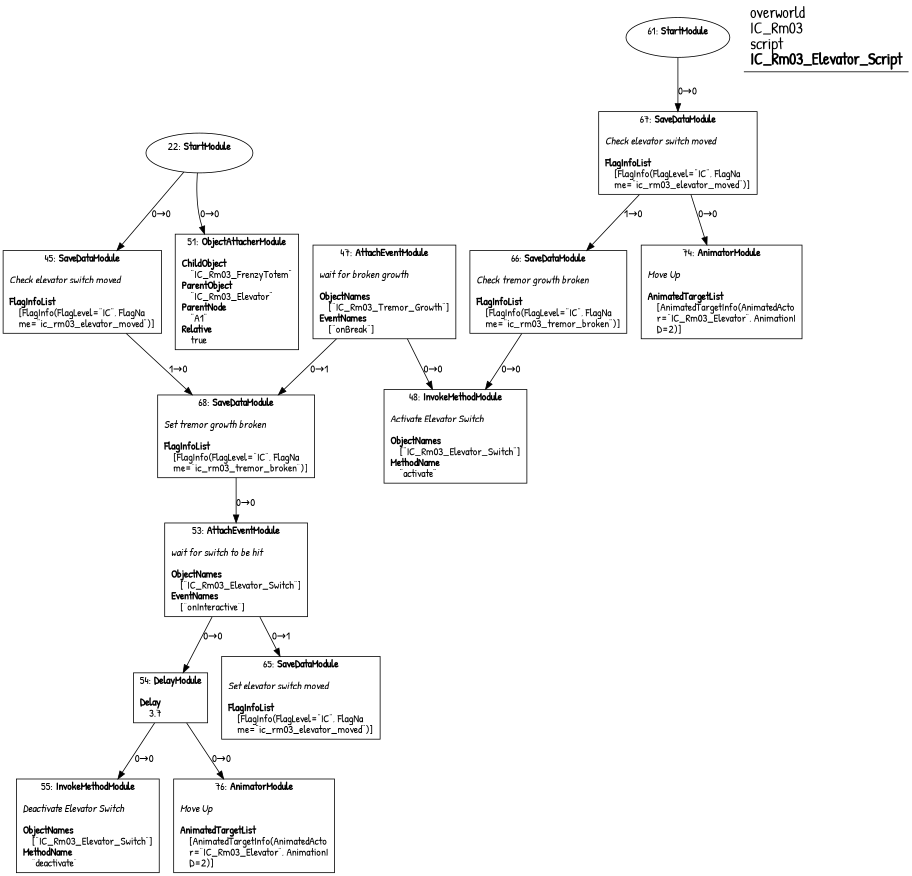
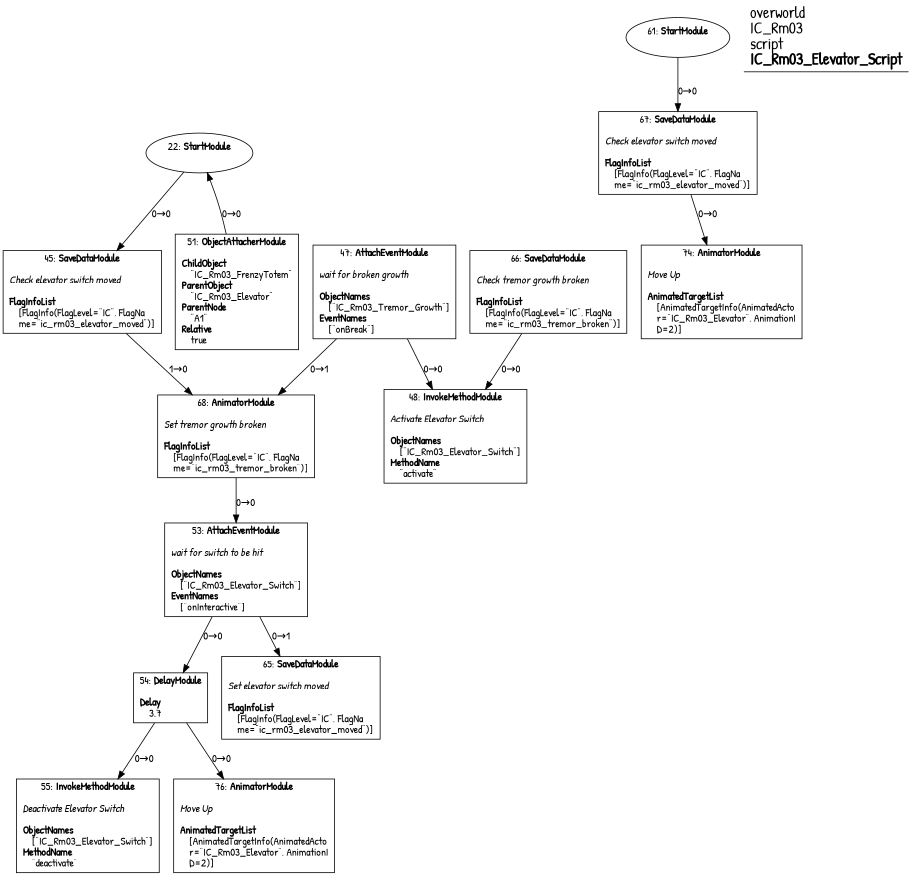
(197, 200) -> (219, 207)
(616, 220) -> none
(243, 403) -> (243, 403)
